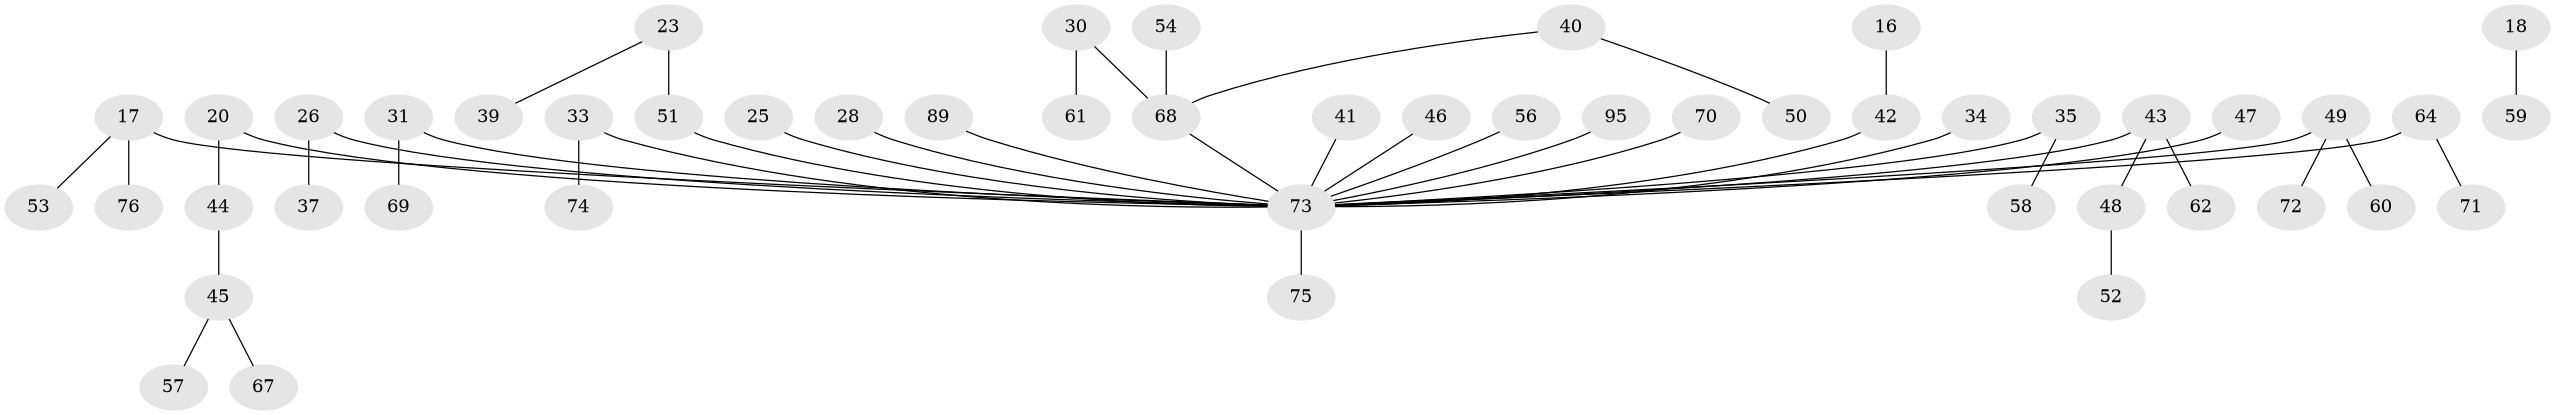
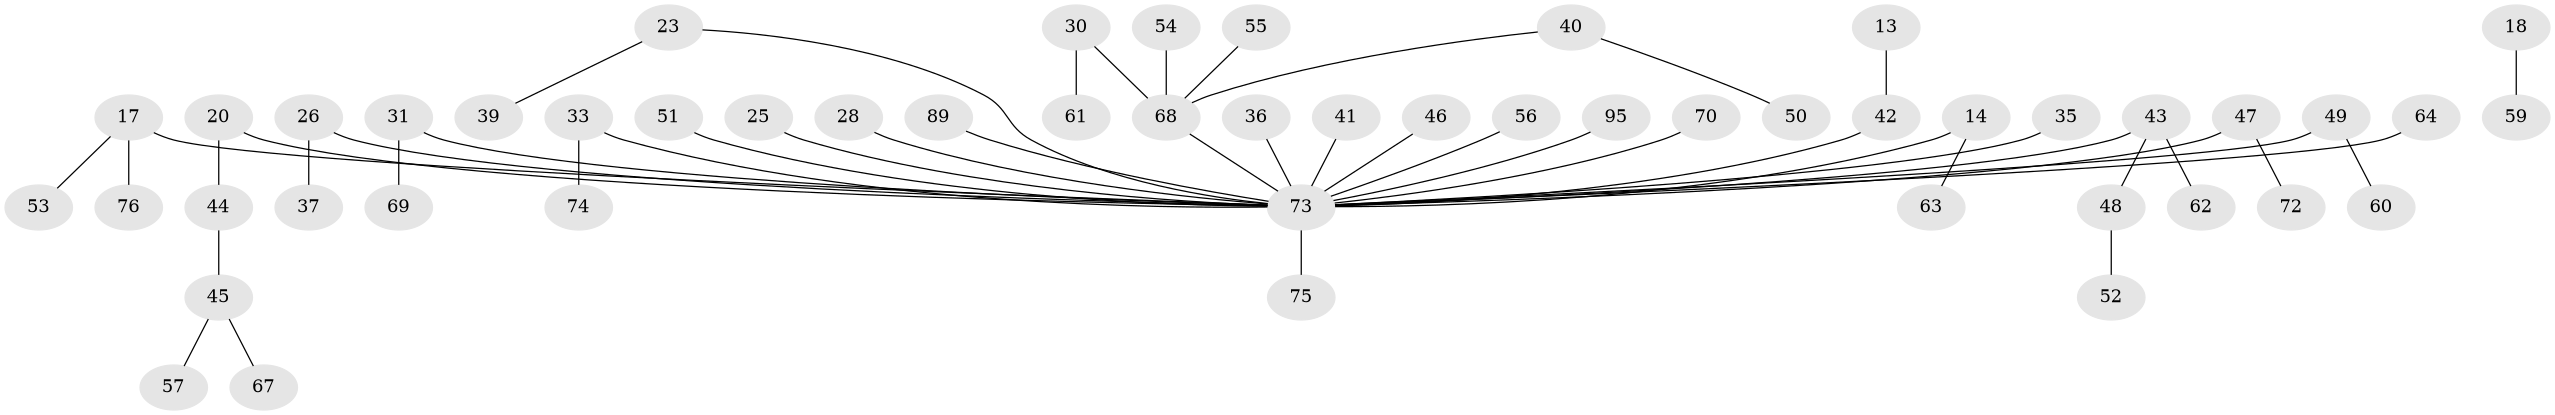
none -> (1256, 28)
(1886, 28) -> (1886, 28)
(669, 73) -> (993, 101)
none -> (1256, 118)
(1976, 118) -> (1976, 118)
(2314, 163) -> (2269, 163)
none -> (1931, 208)
(2021, 208) -> none
(2471, 208) -> none
